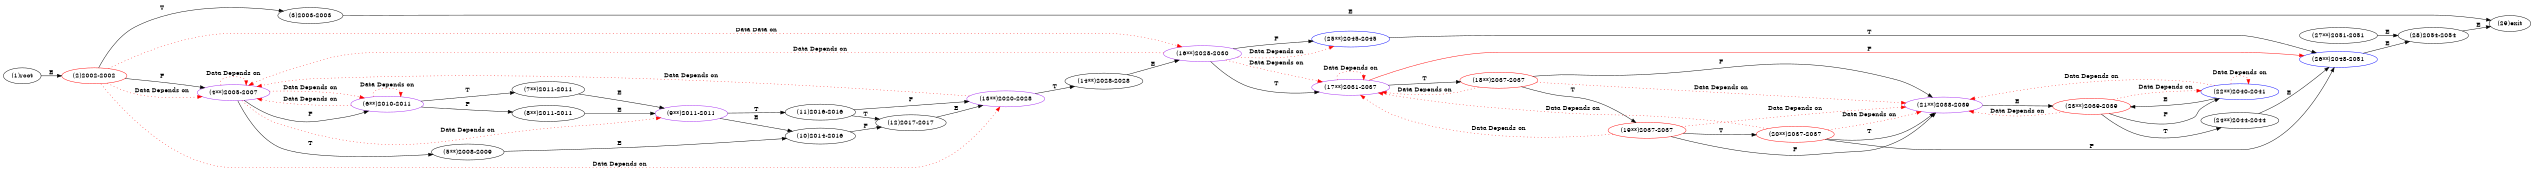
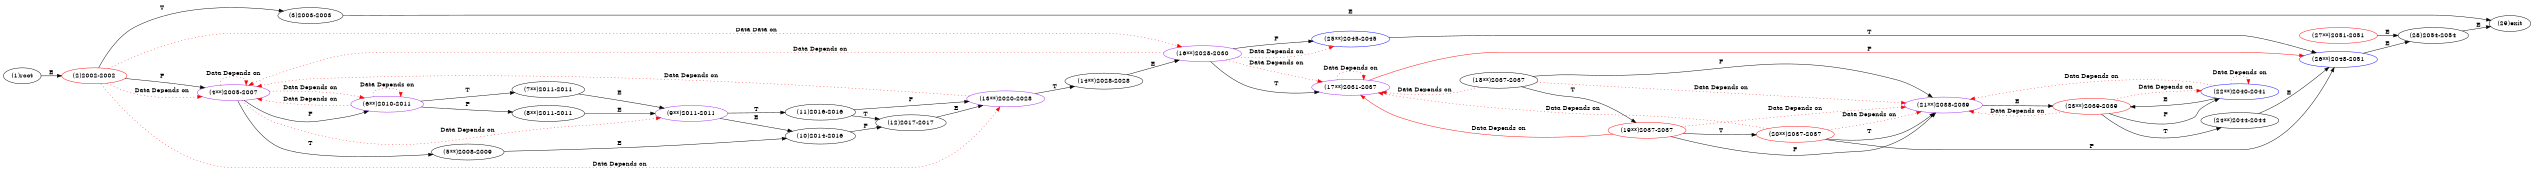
(2338, 35) -> (2338, 35)
(1499, 80) -> (1499, 80)
(1422, 83) -> none
(1485, 135) -> (1485, 135)
